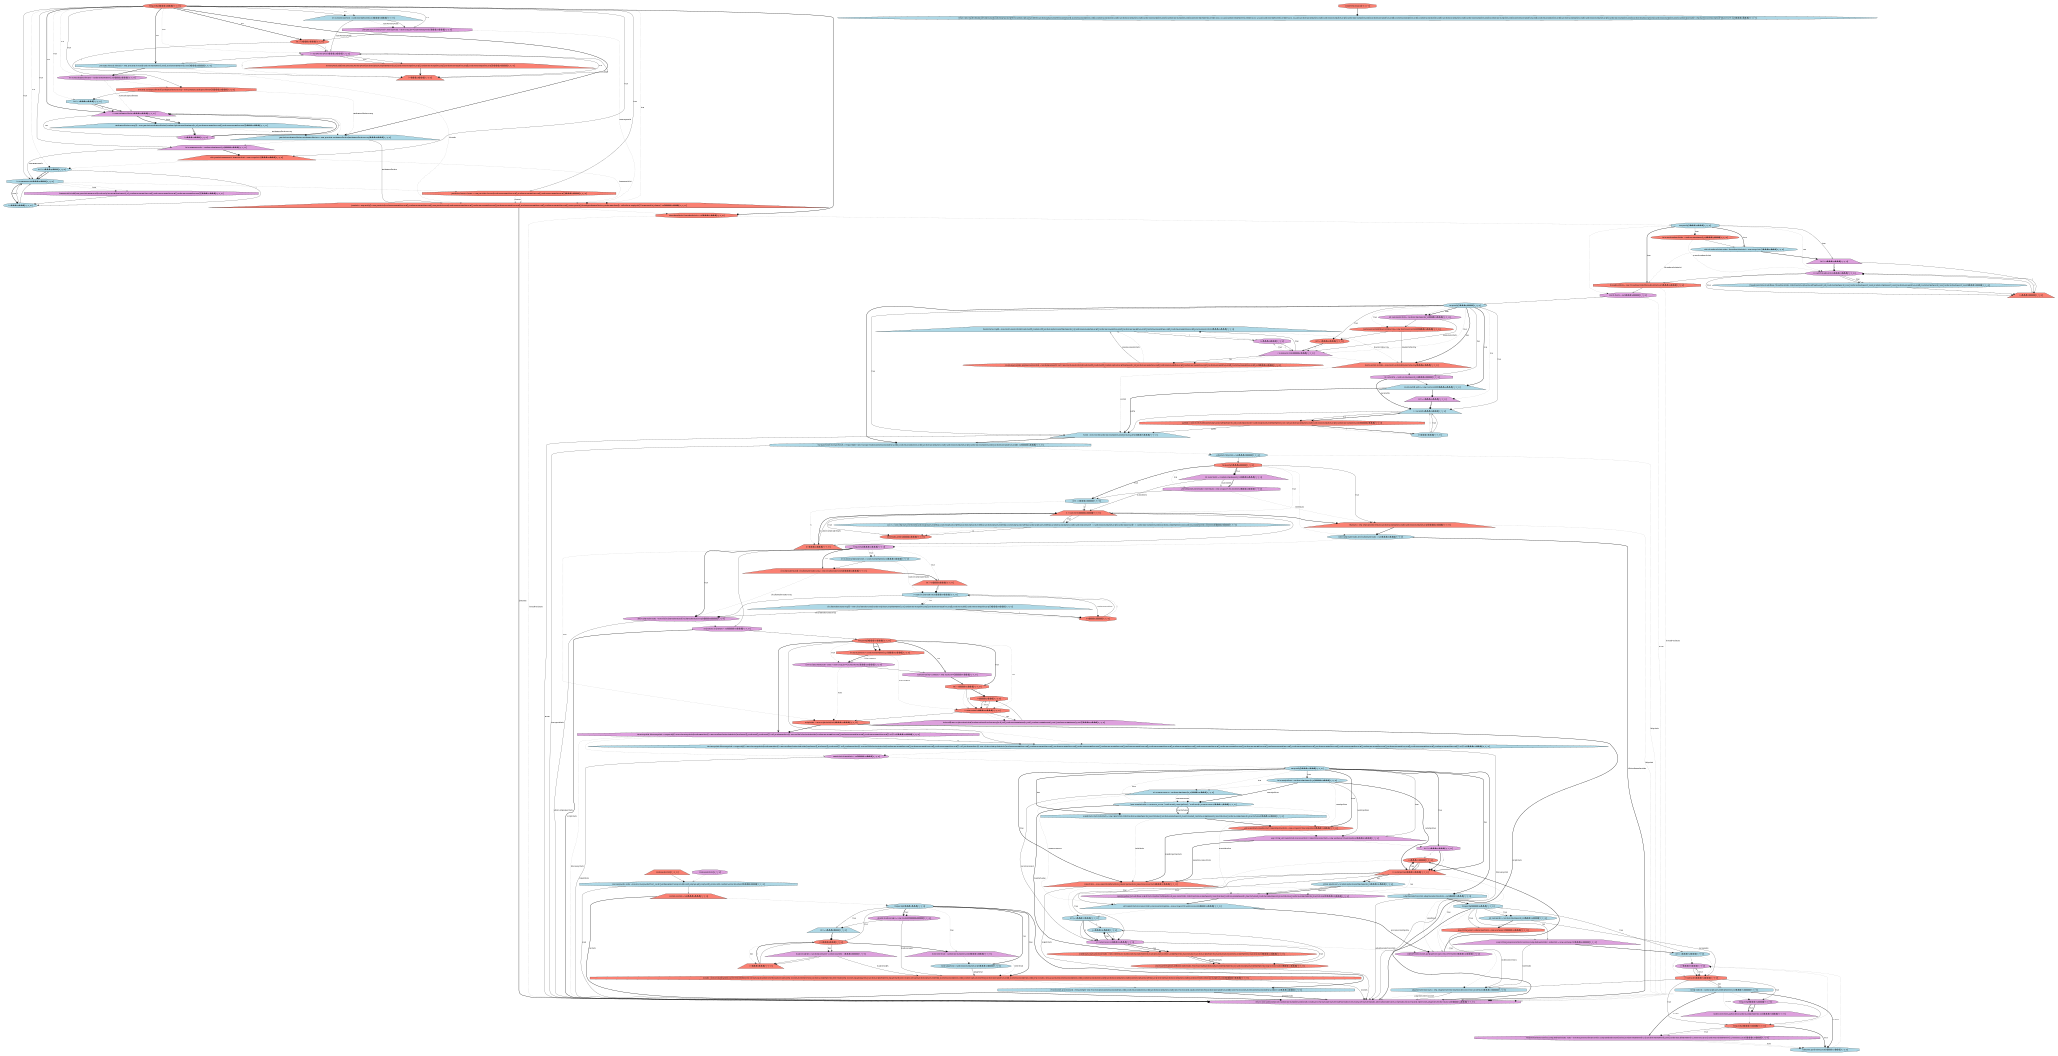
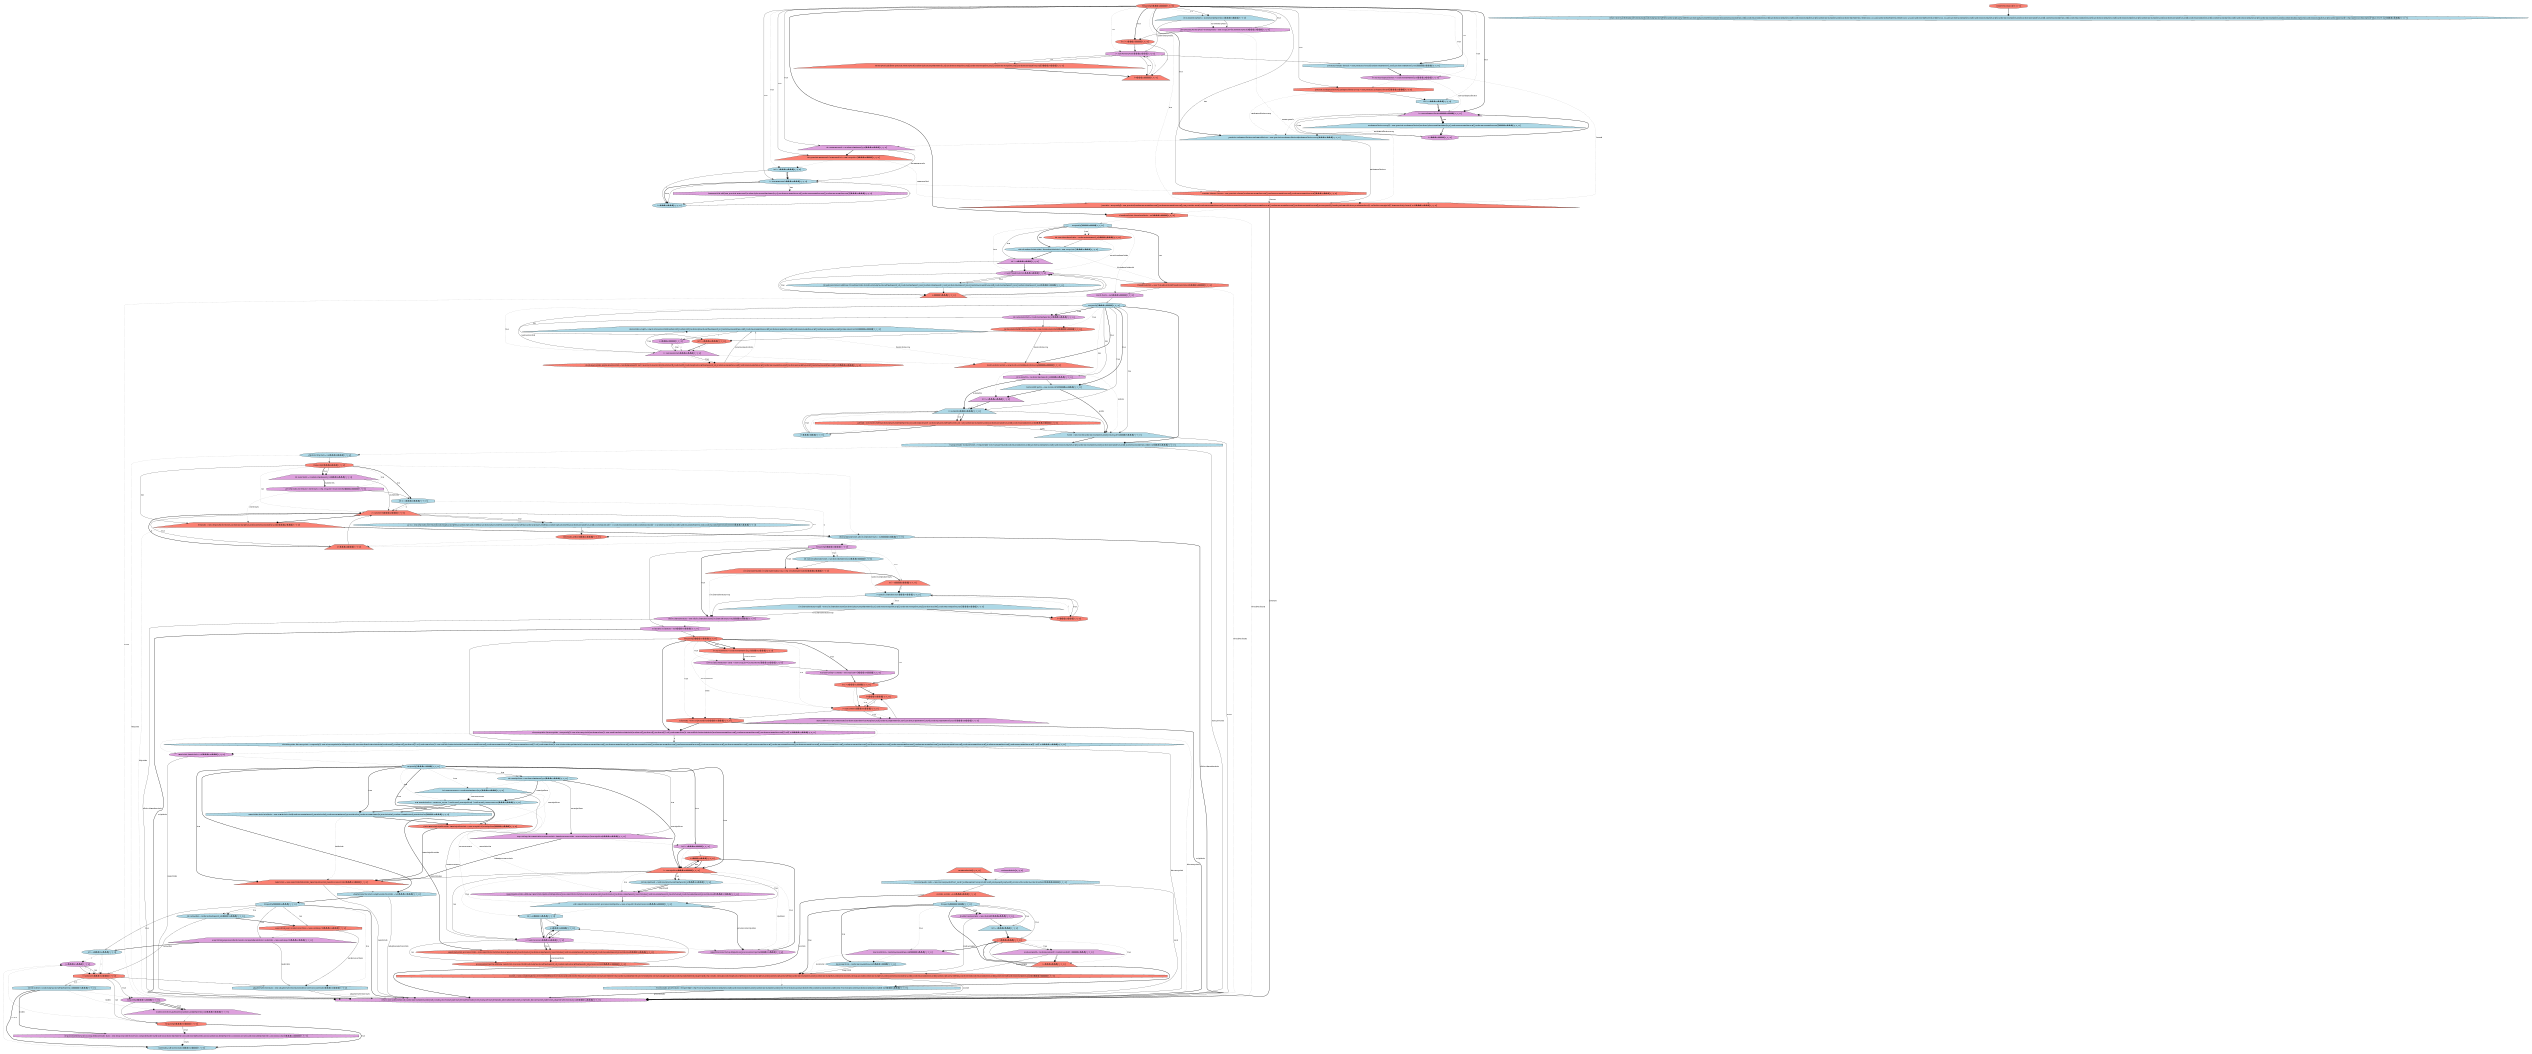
(831, 531) -> (163, 531)
(563, 601) -> (684, 679)
(1105, 607) -> (1075, 607)
(1240, 874) -> (522, 879)
